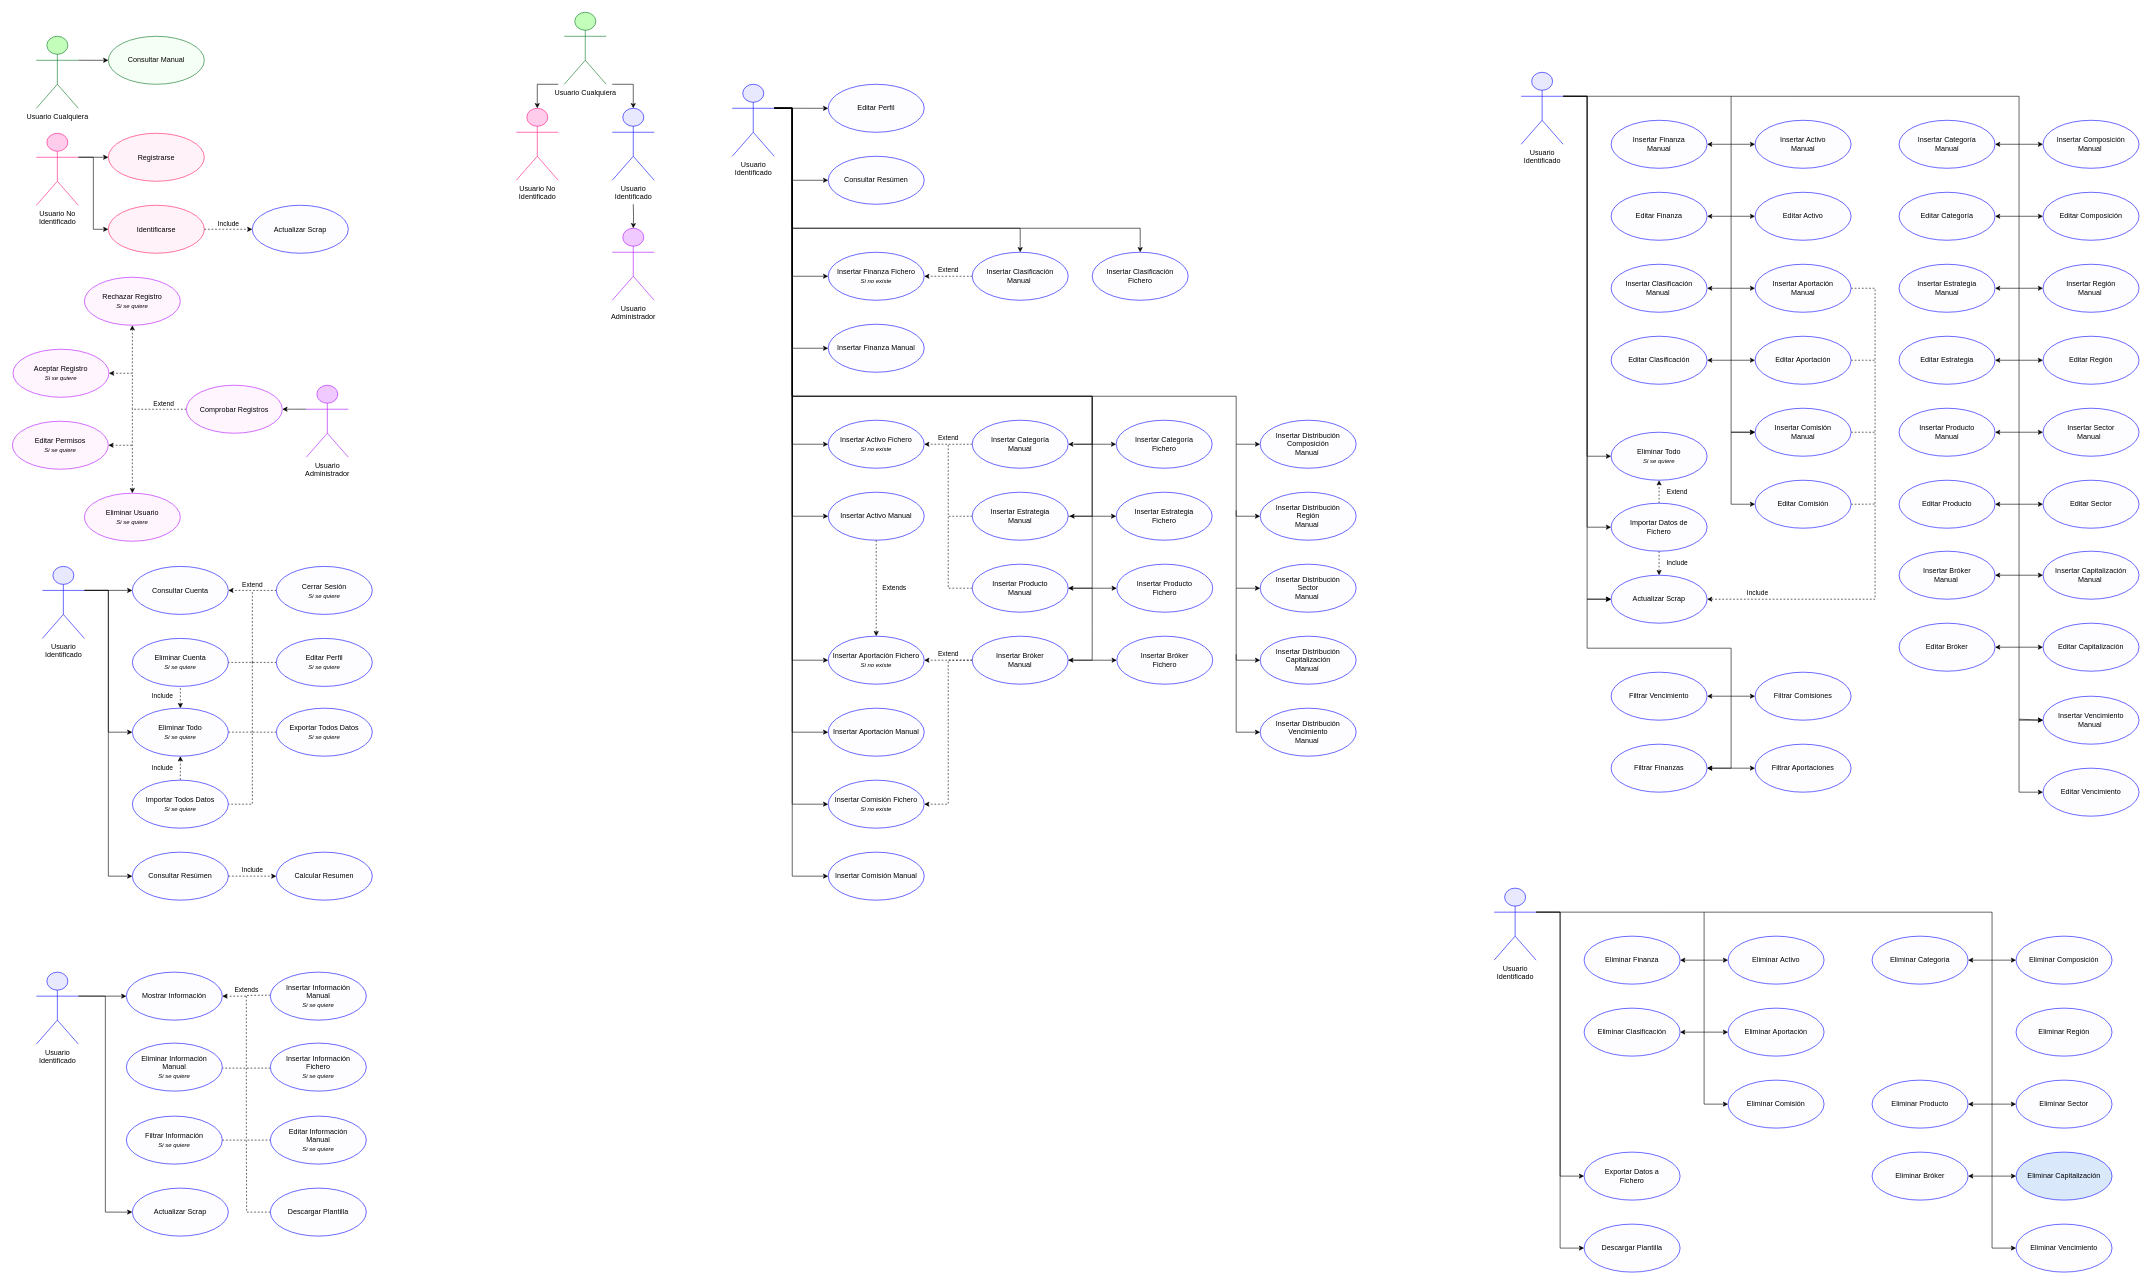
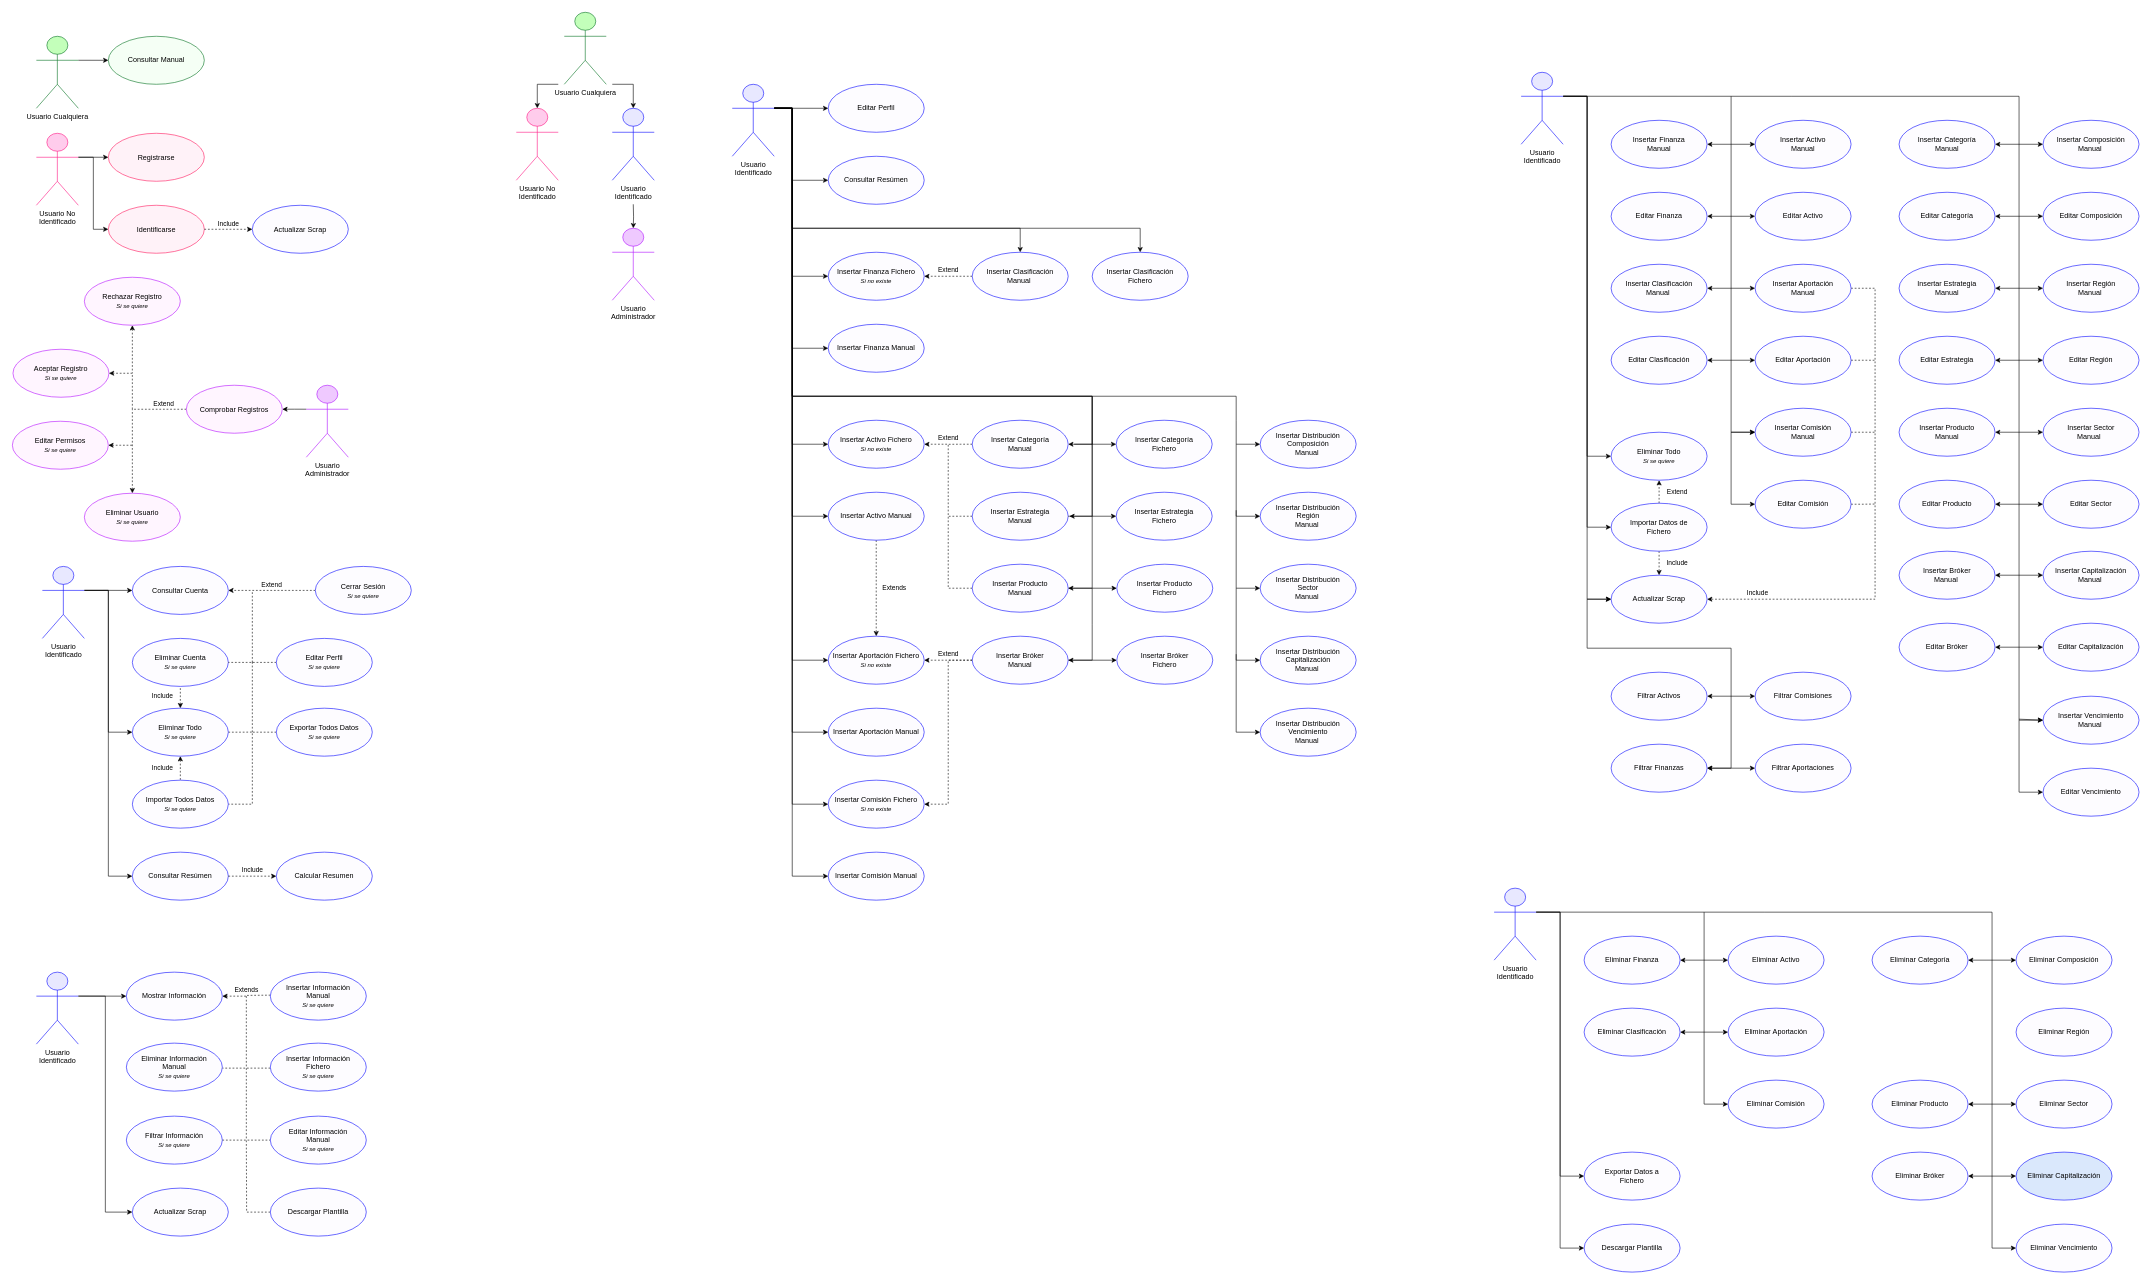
(324, 591) -> (363, 591)
(1659, 696) -> (1659, 696)
